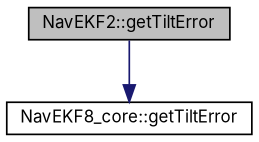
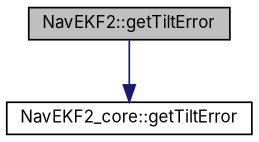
(129, 118) -> (129, 118)
